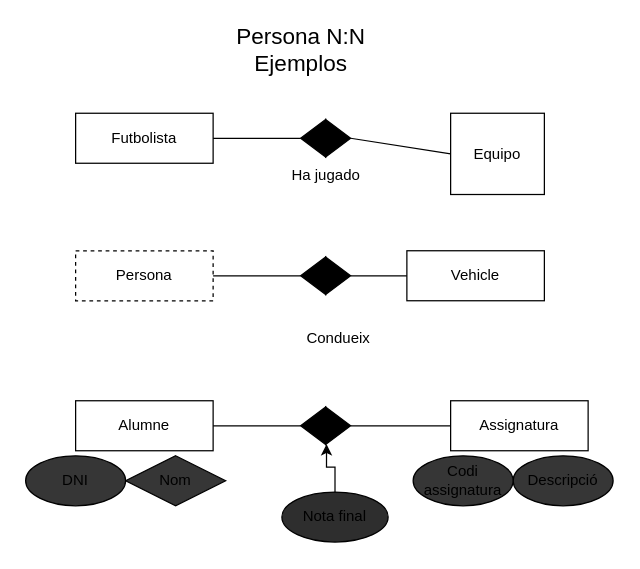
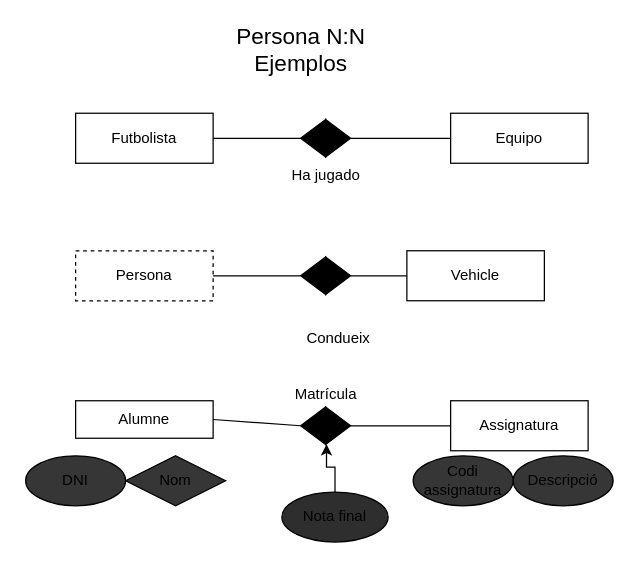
(498, 154) -> (519, 138)
none -> (326, 394)
(144, 426) -> (144, 419)
